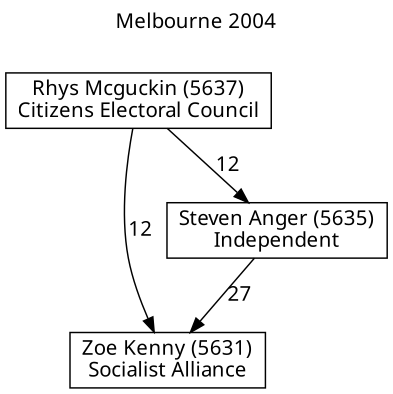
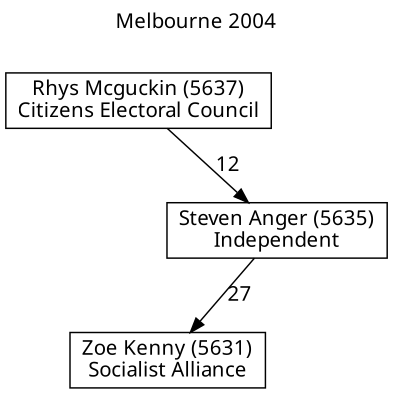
(125, 225) -> none
